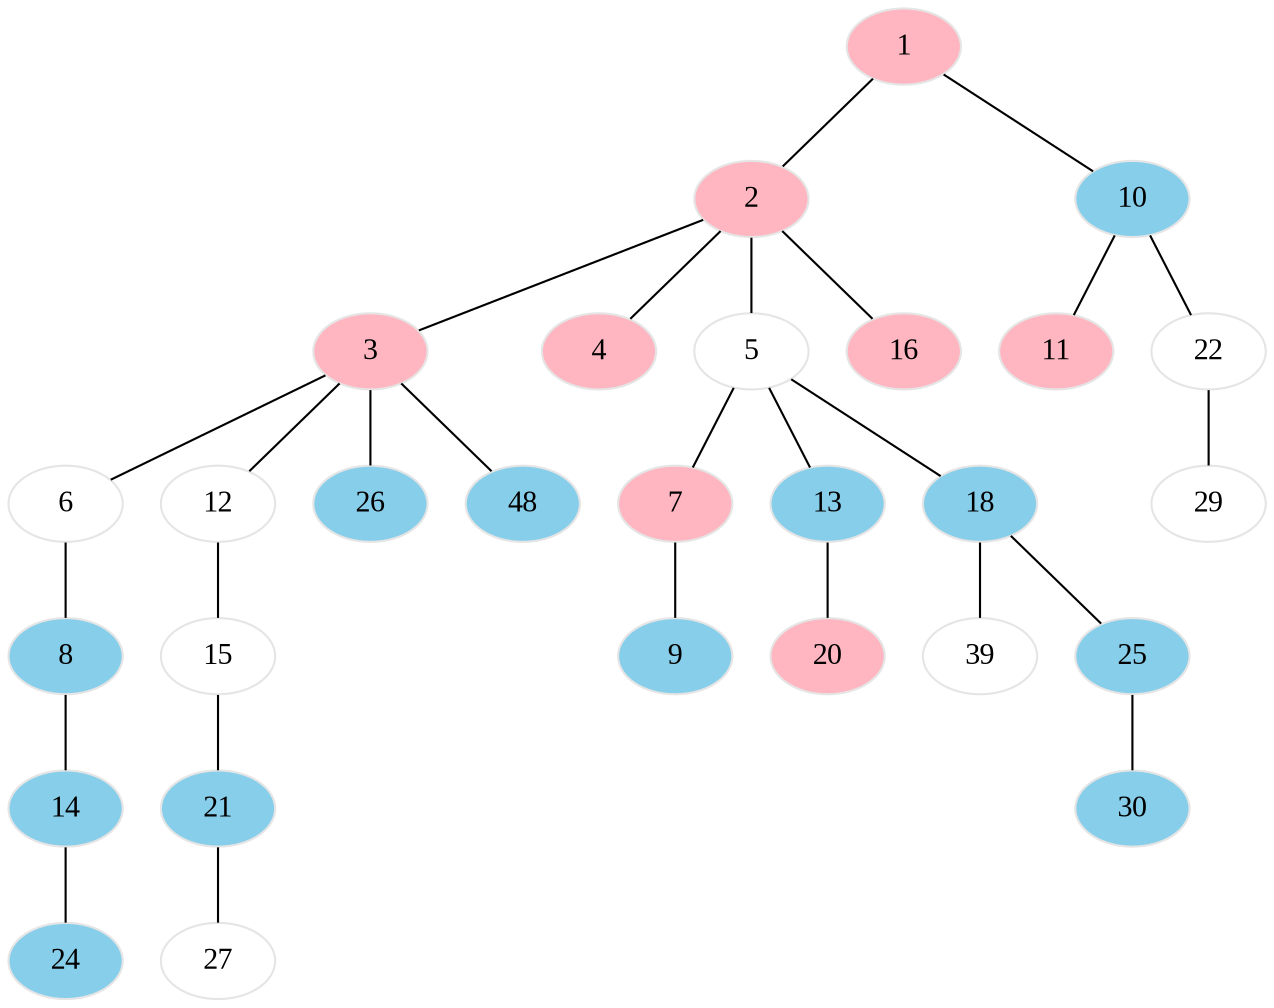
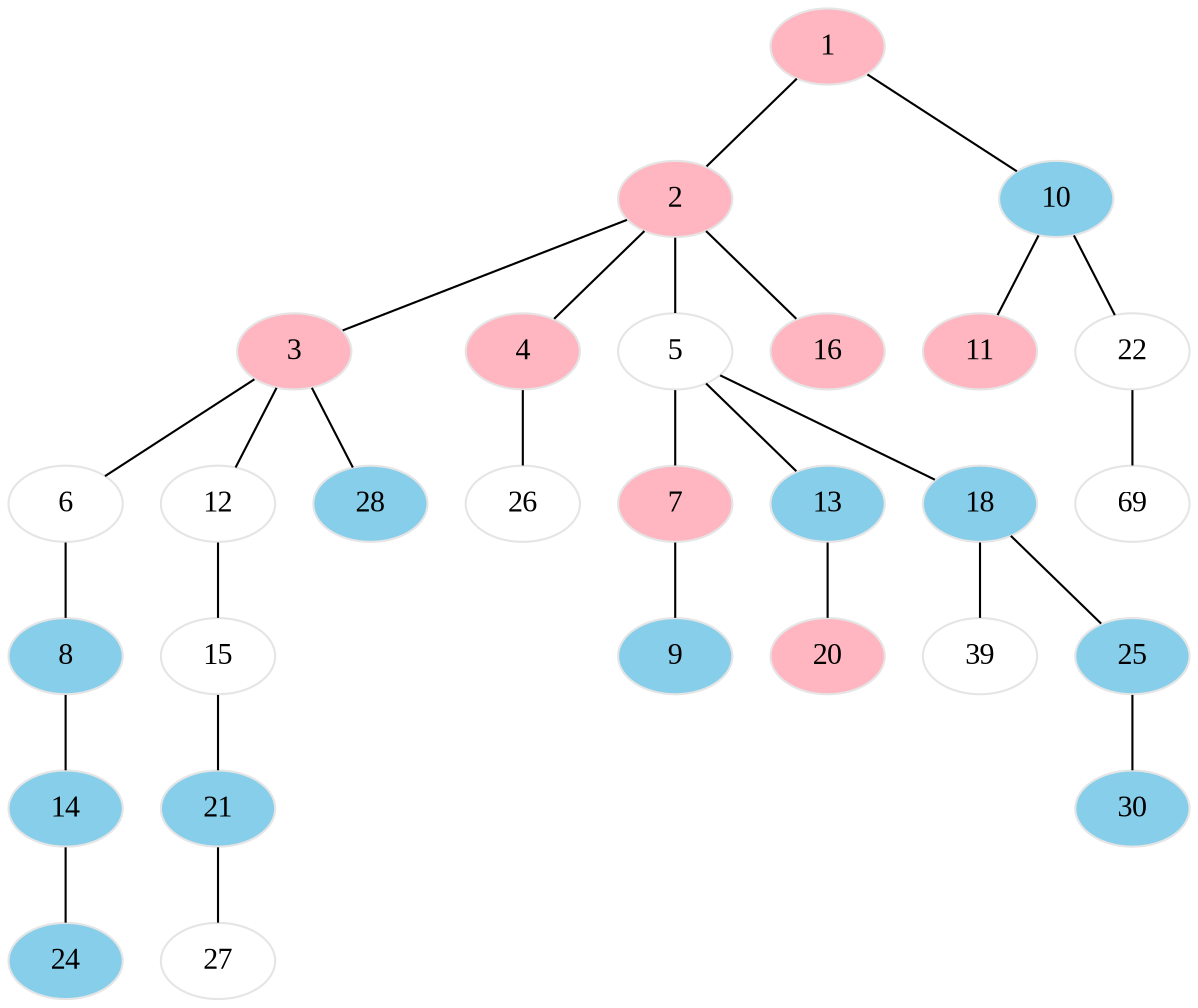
(370, 428) -> (523, 428)
(370, 504) -> (523, 504)
(523, 504) -> (370, 504)
(1209, 504) -> (1132, 504)
